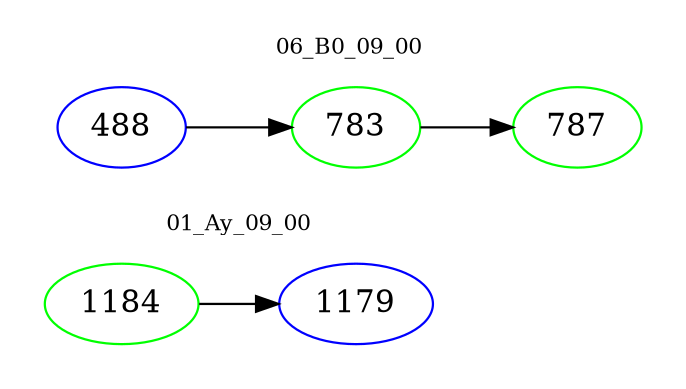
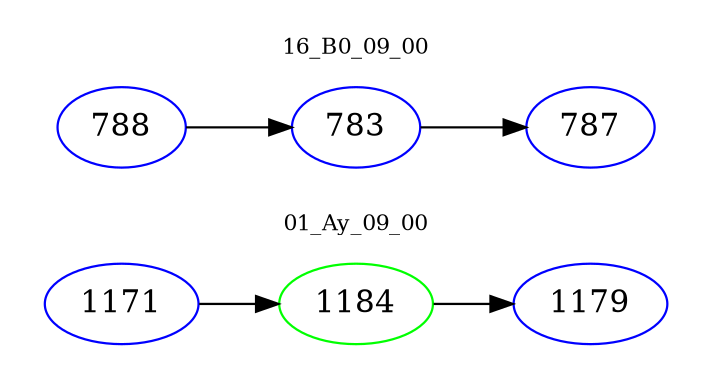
(350, 48) -> (356, 48)
(122, 127) -> (122, 127)
(356, 127) -> (356, 127)
(577, 127) -> (590, 127)
none -> (122, 304)
